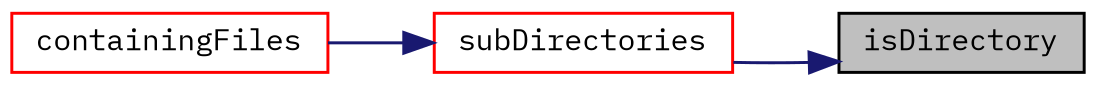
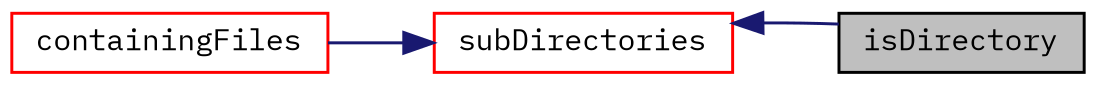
(771, 63) -> (801, 23)
